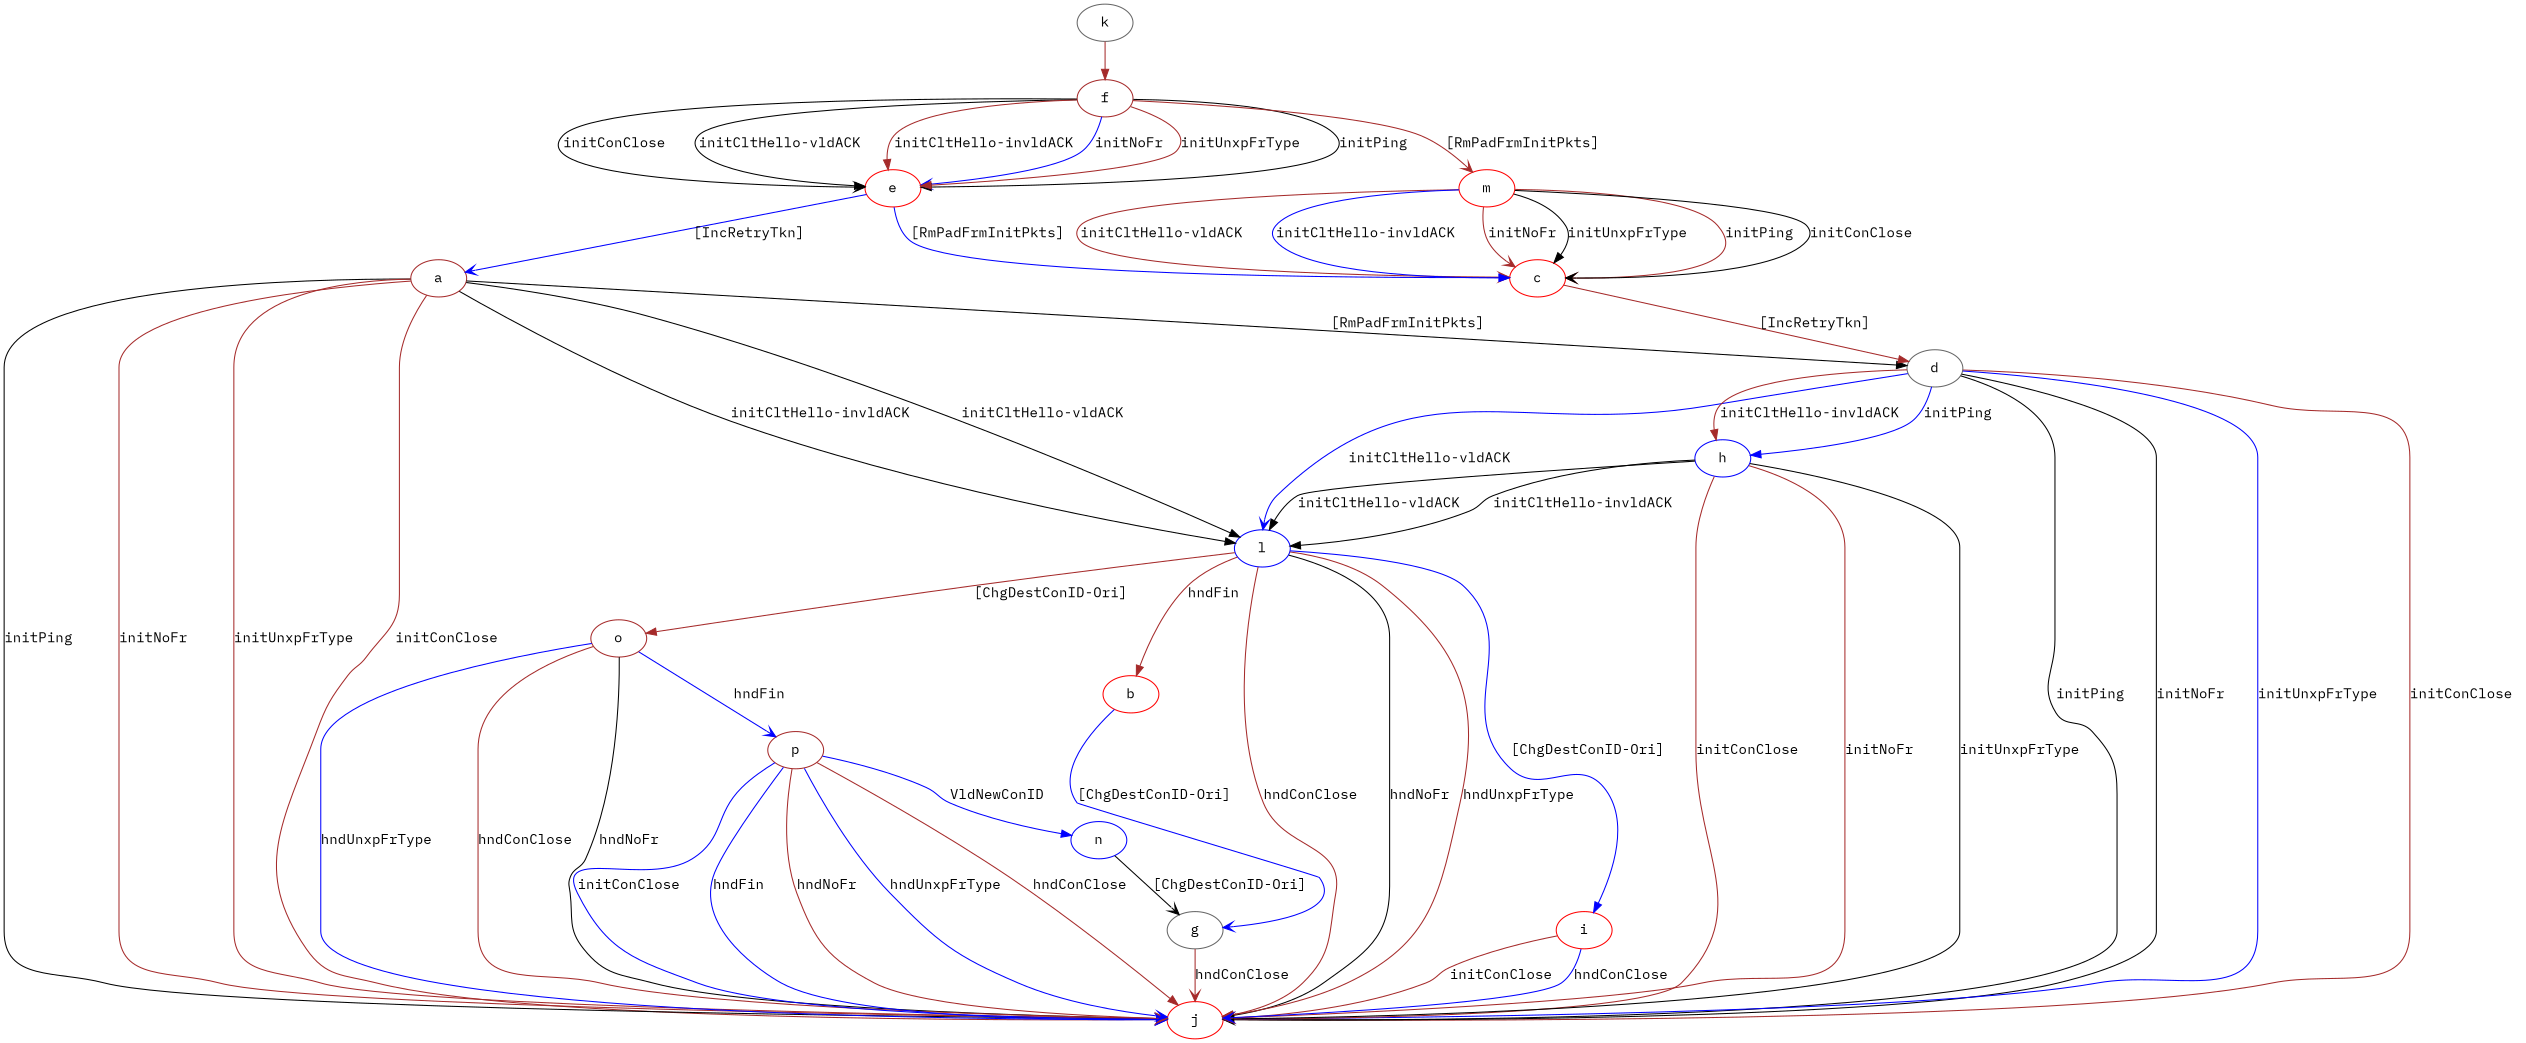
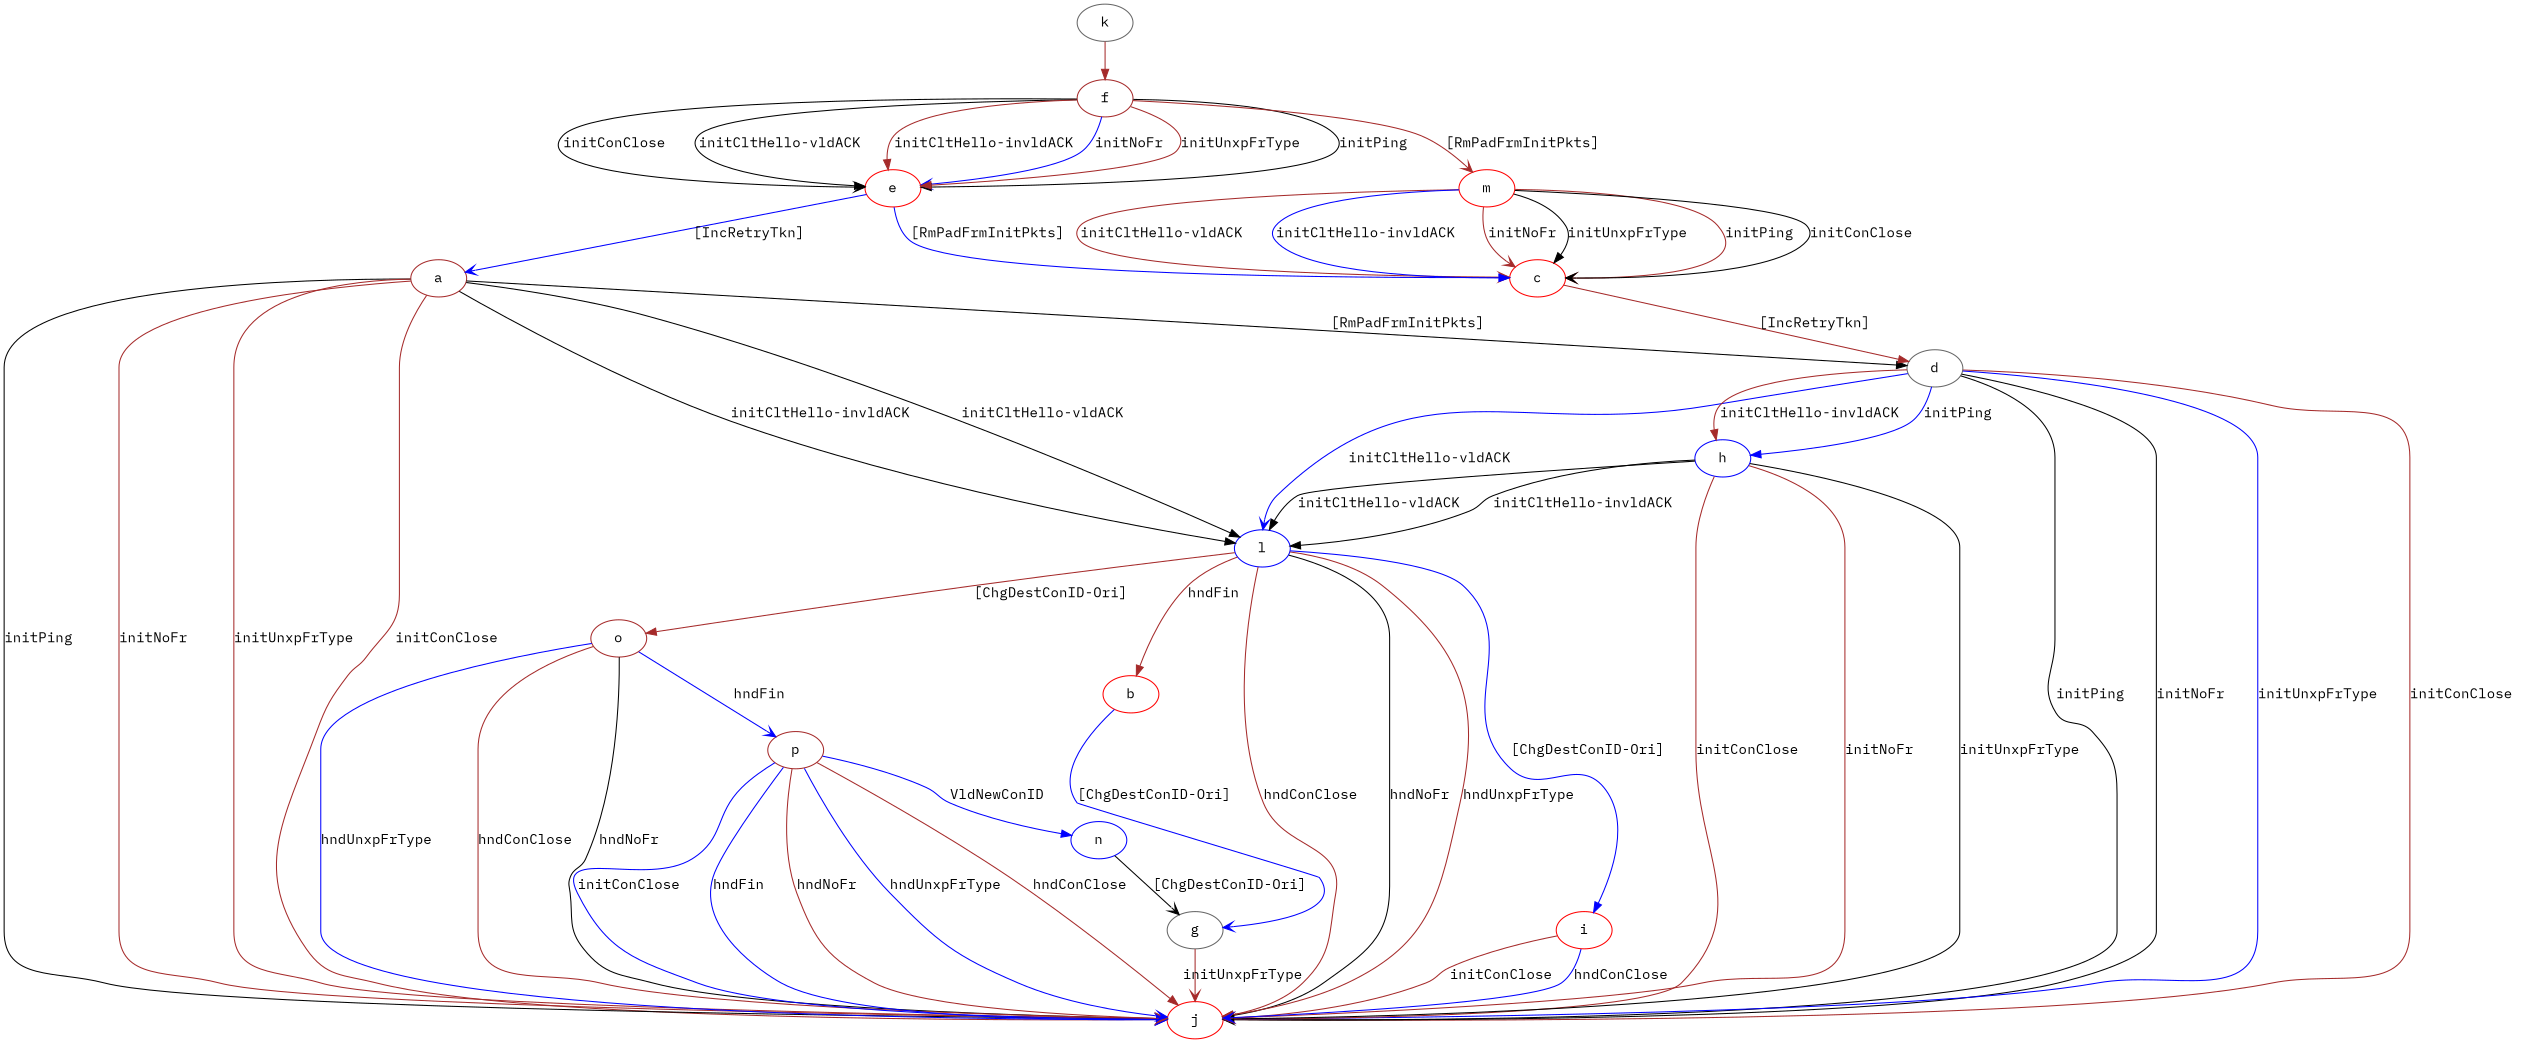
(1247, 975) -> (1247, 975)
